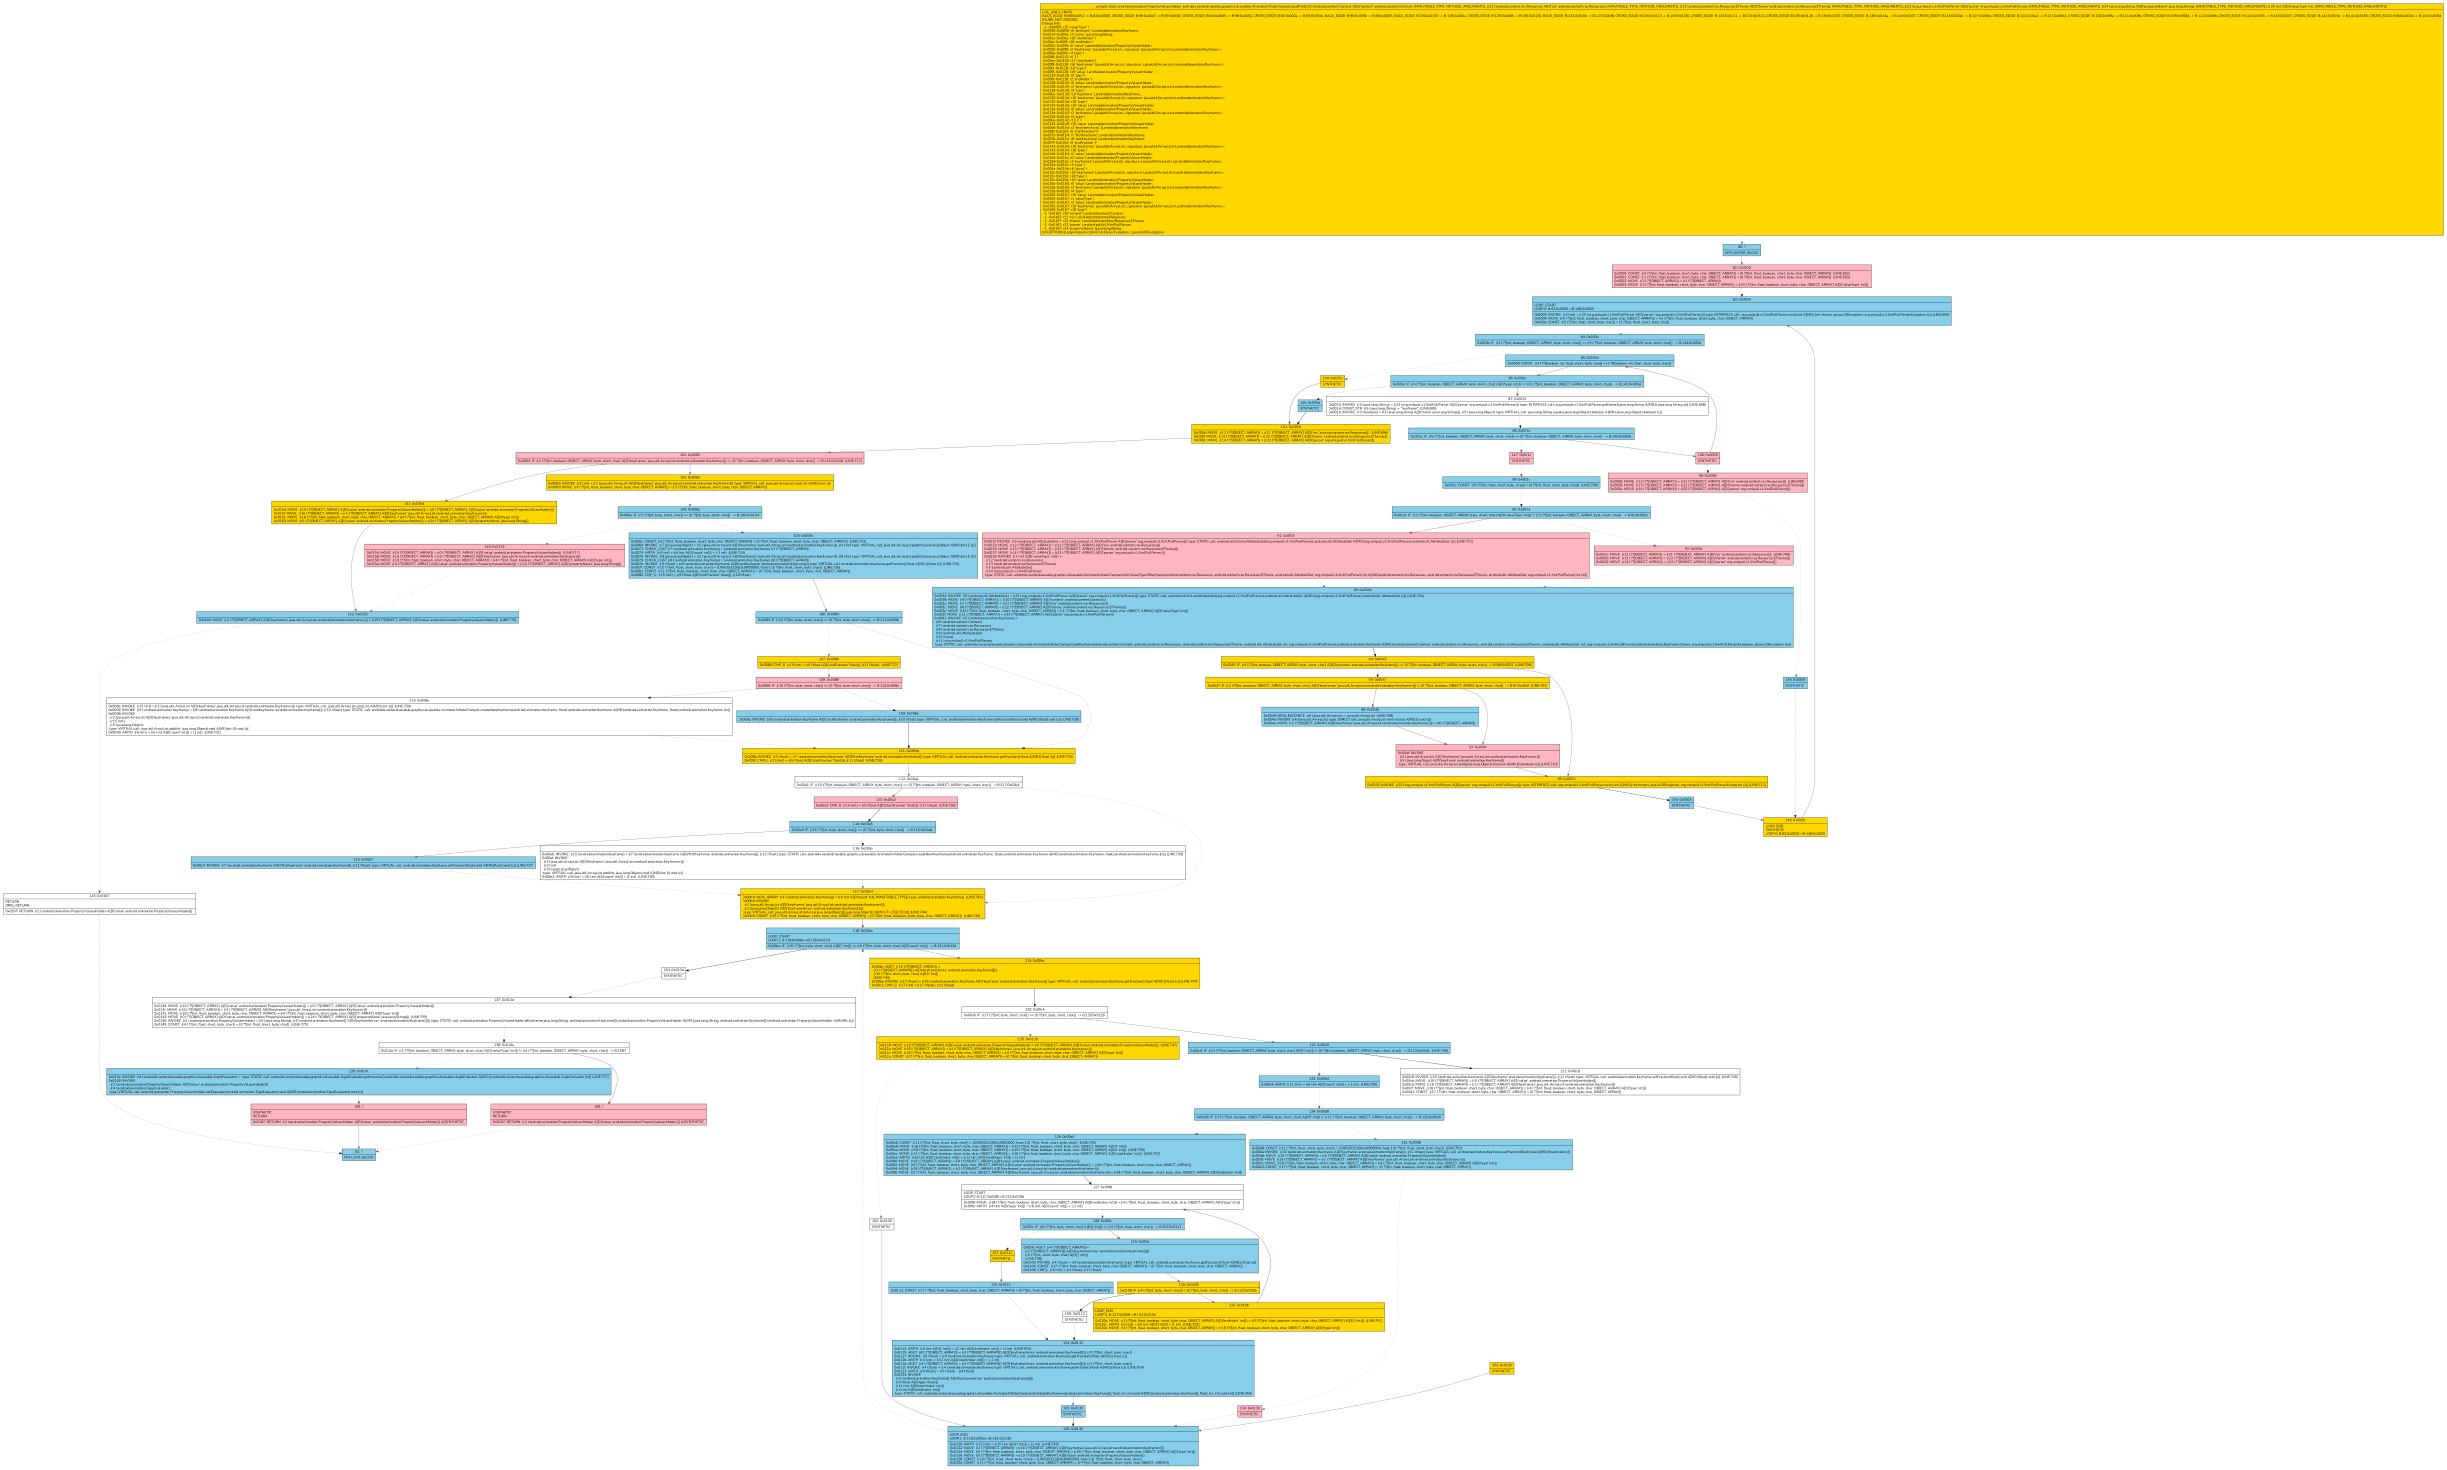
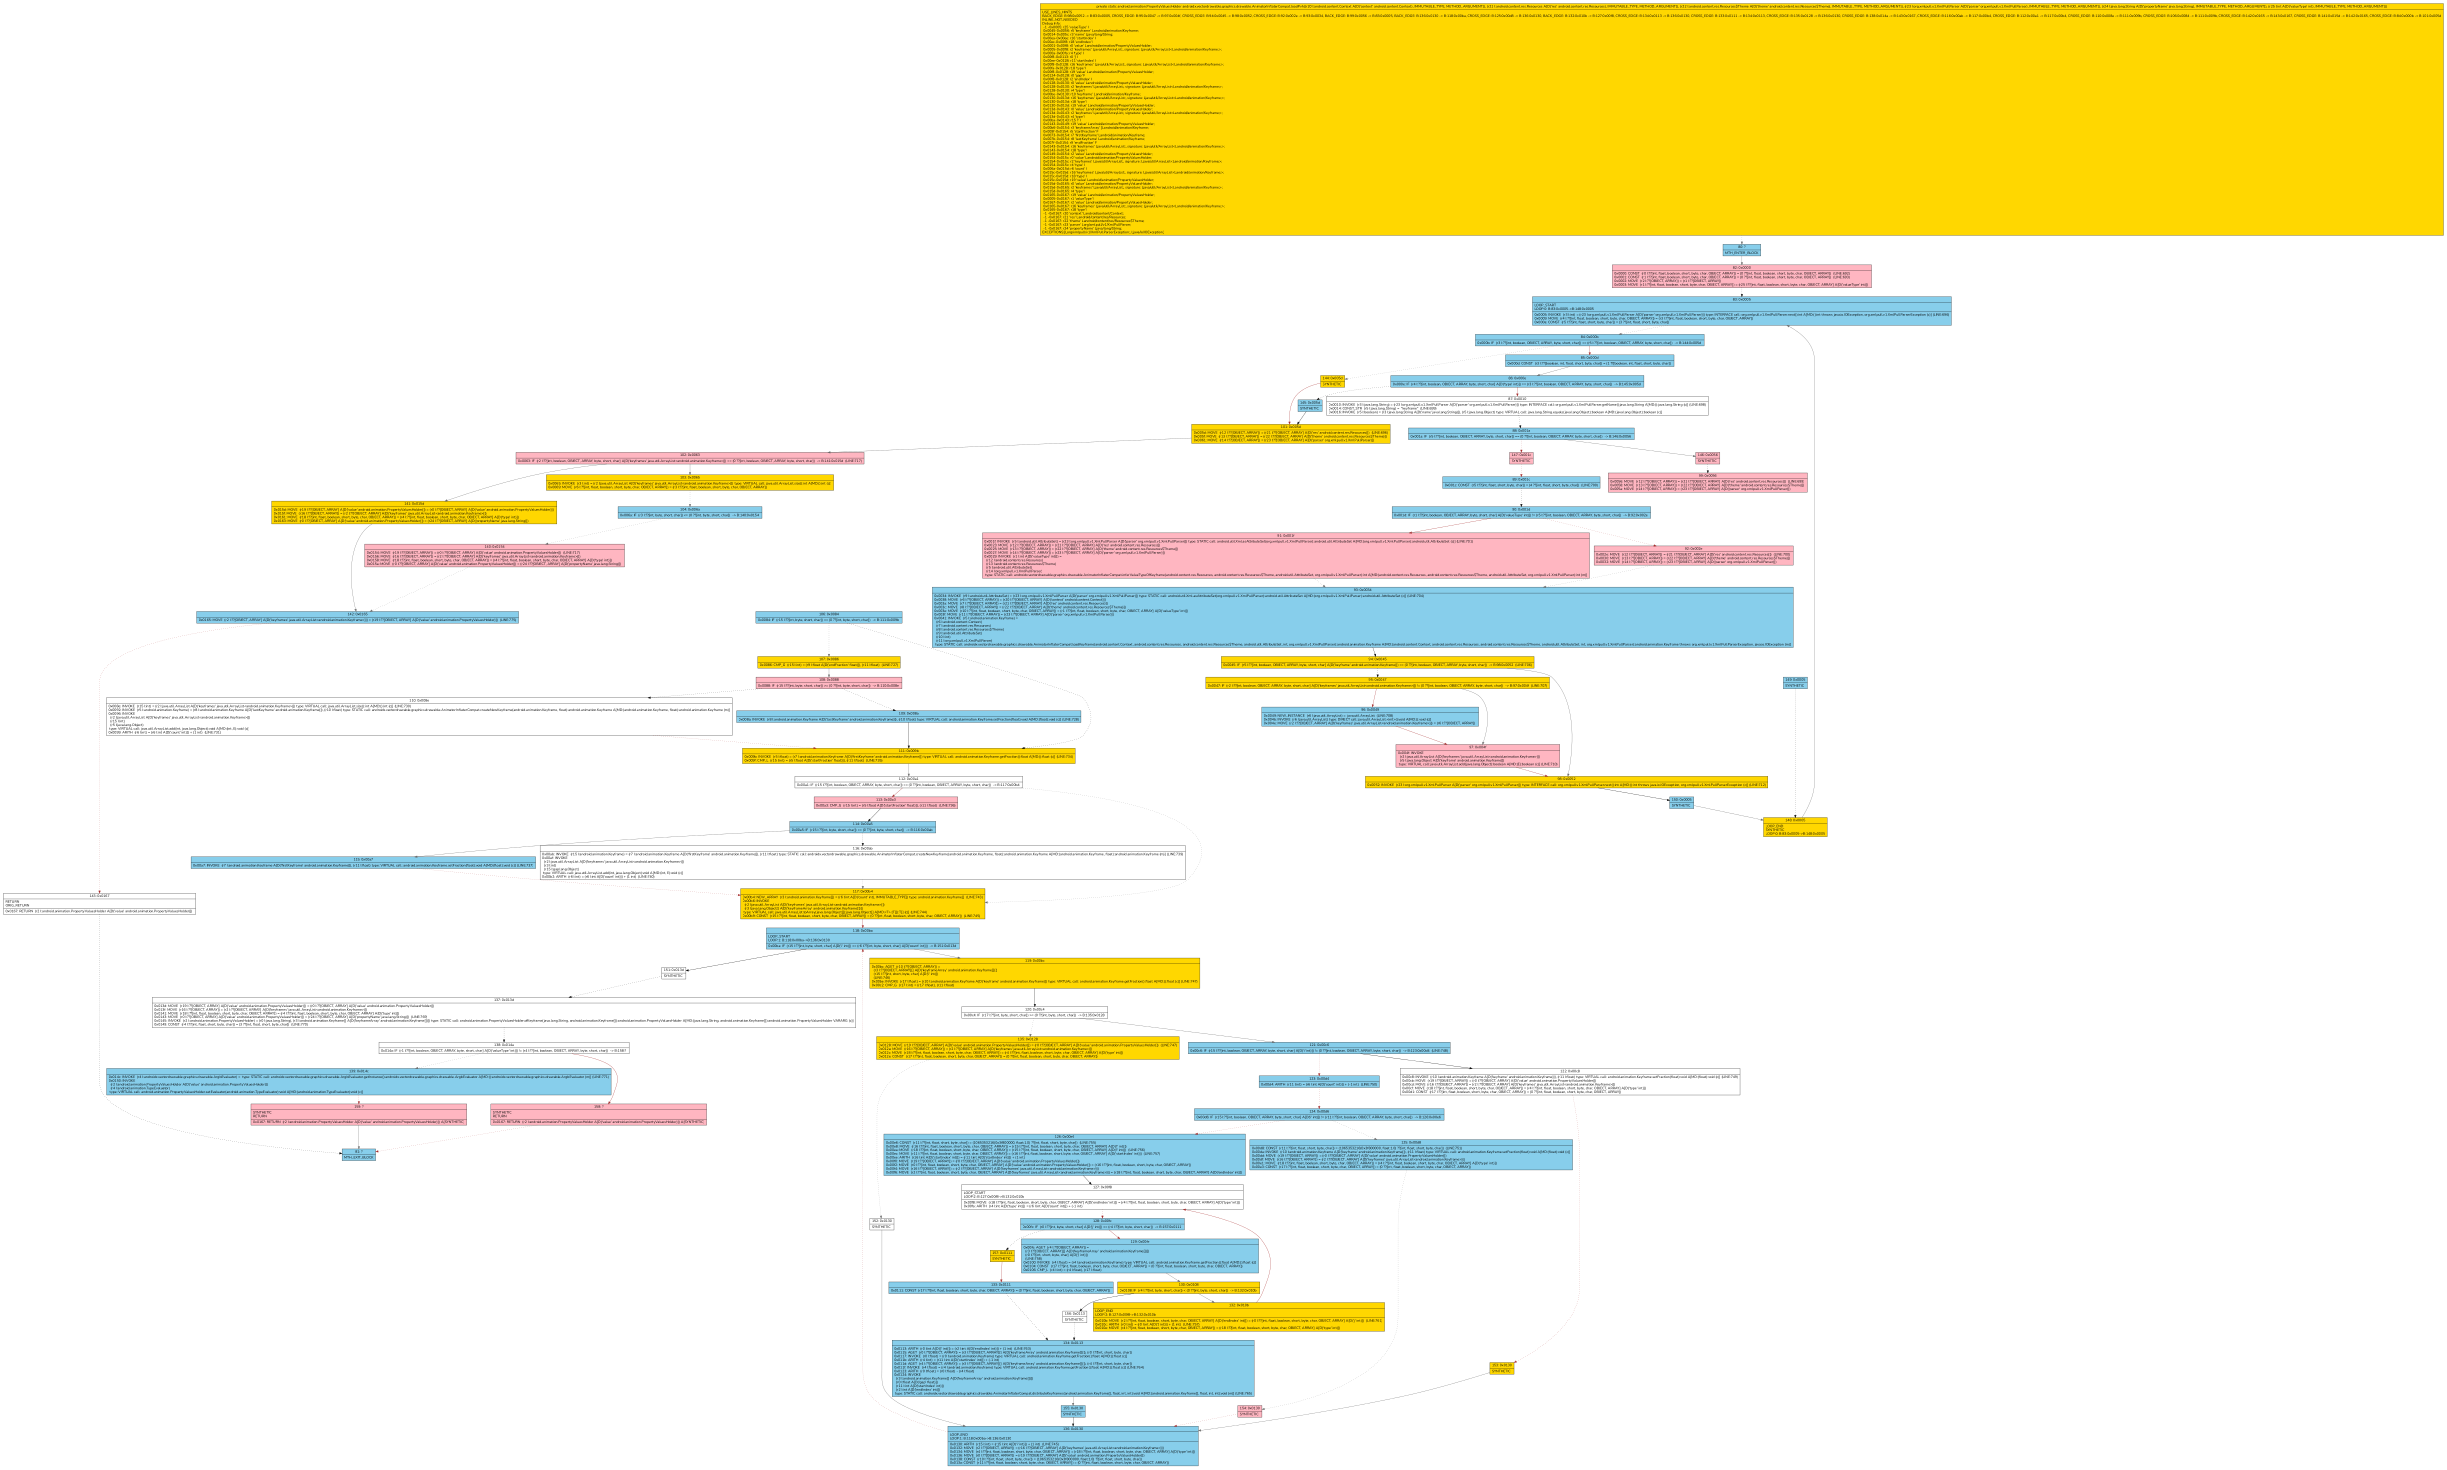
(1698, 387) -> (1590, 349)
(803, 556) -> none
(1800, 567) -> none
(944, 637) -> (943, 637)
none -> (1580, 1242)
